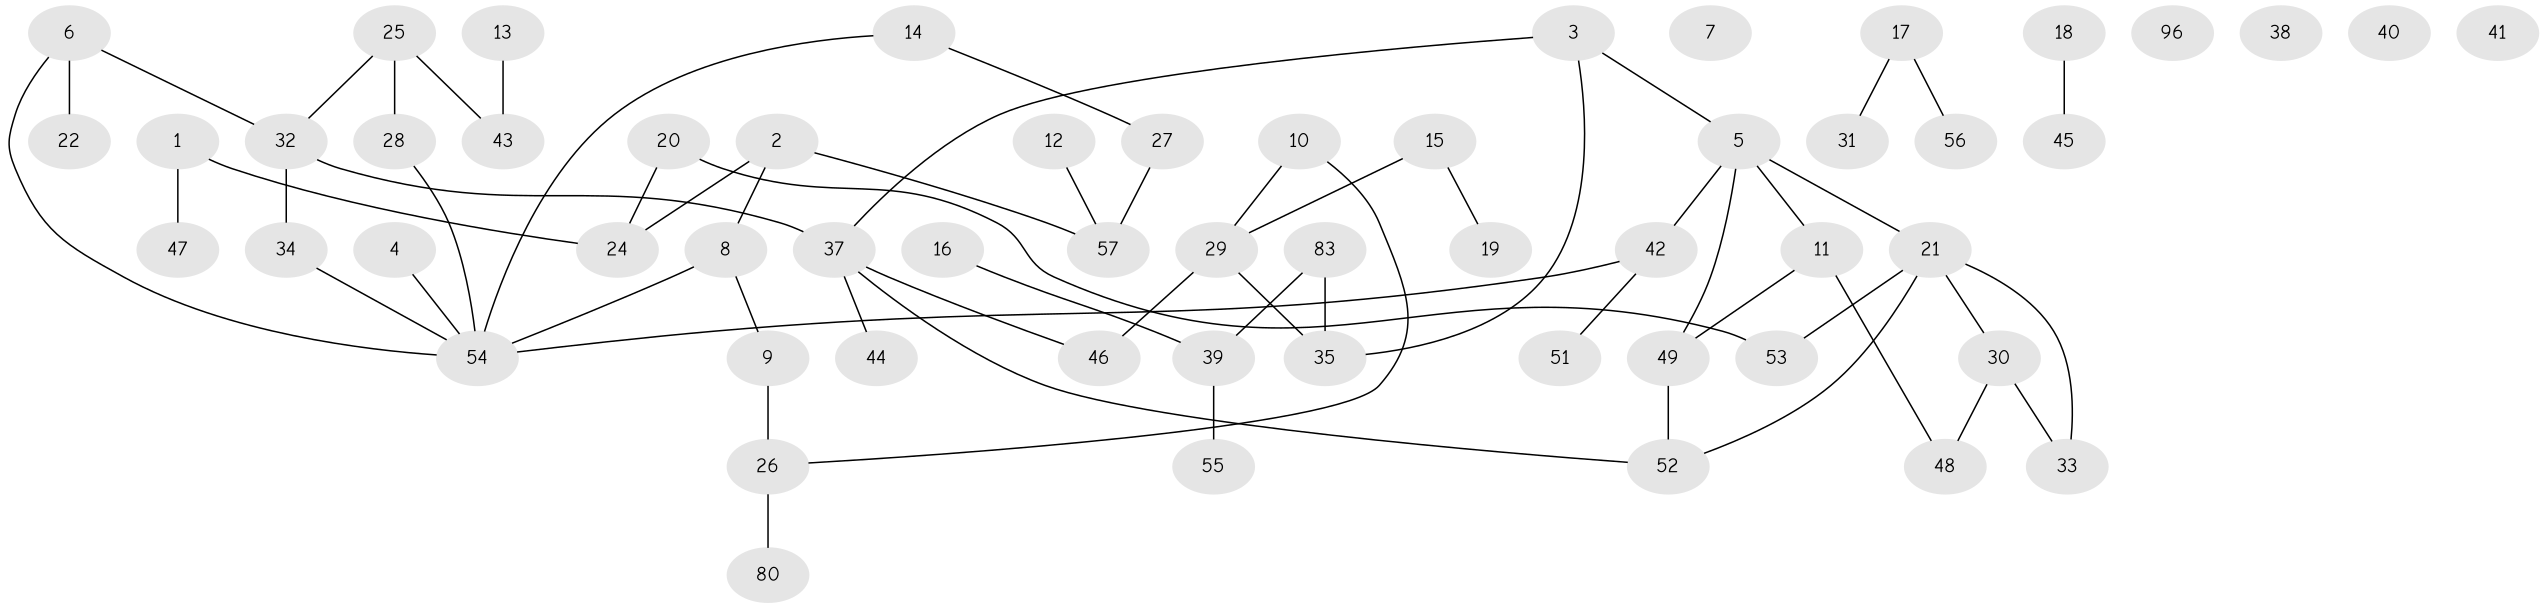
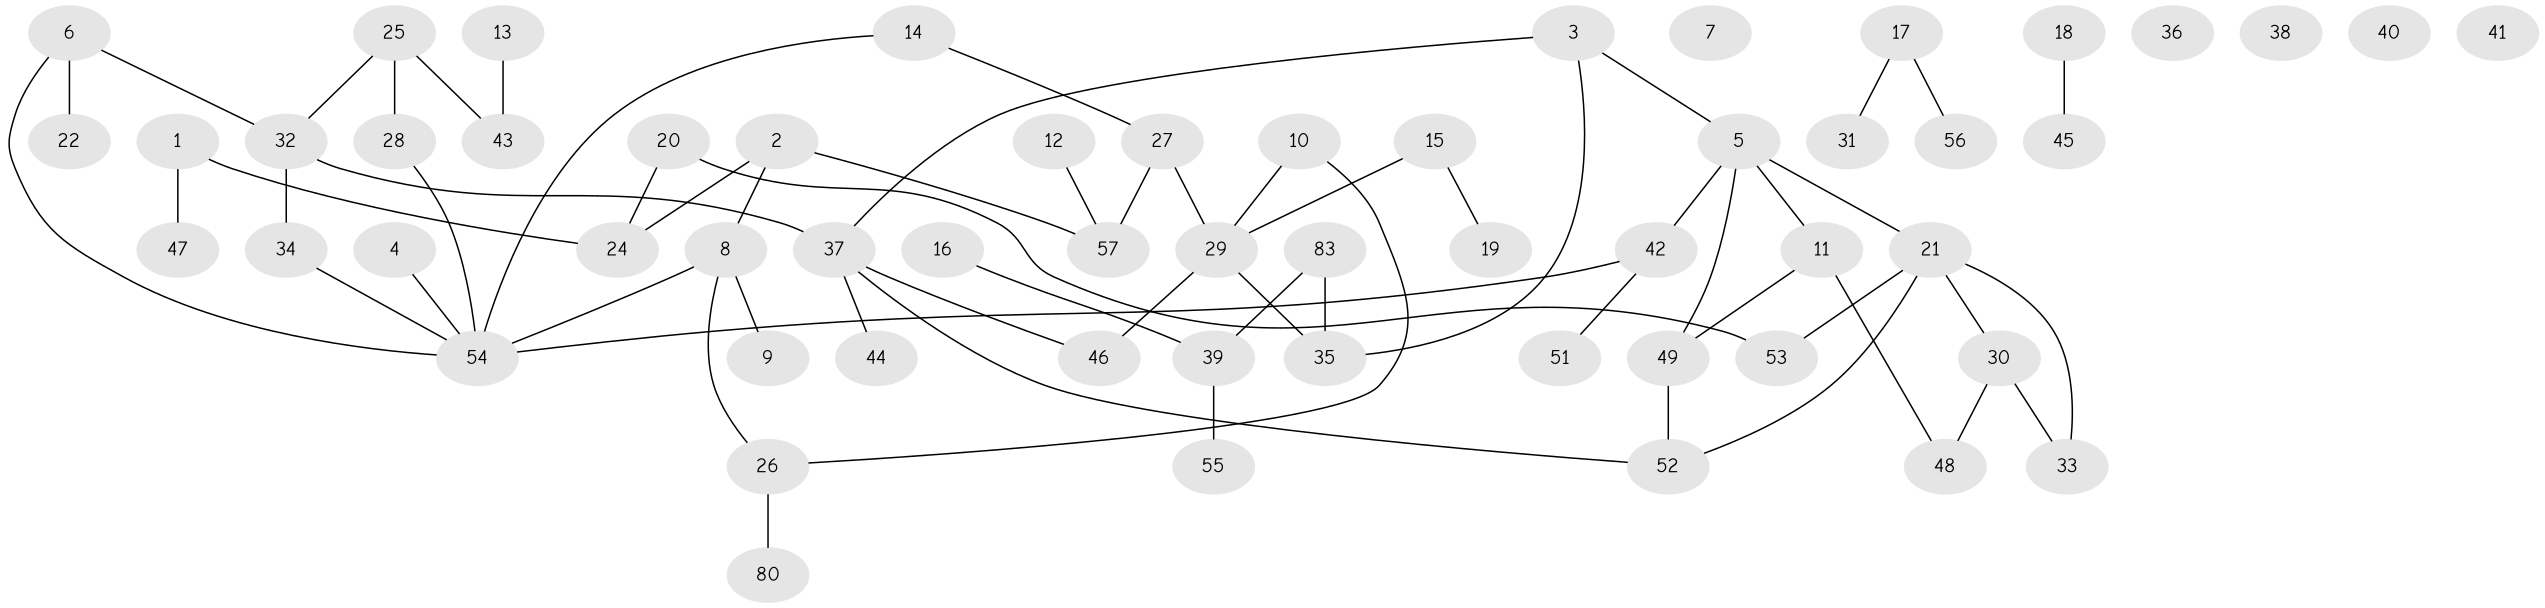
(2173, 33) -> (2173, 33)
none -> (1190, 196)
(768, 413) -> (710, 364)
